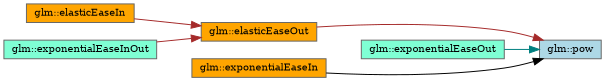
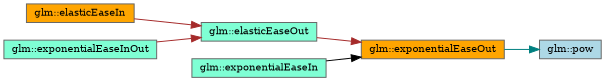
(426, 25) -> (334, 39)
(259, 32) -> (259, 32)
(433, 49) -> (433, 49)
(259, 68) -> (259, 68)
(430, 74) -> (339, 60)
